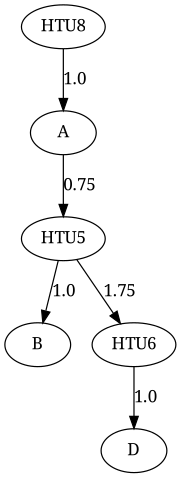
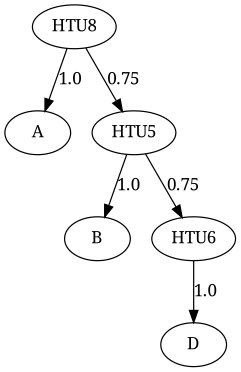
(63, 180) -> (101, 75)
(120, 292) -> (183, 186)
